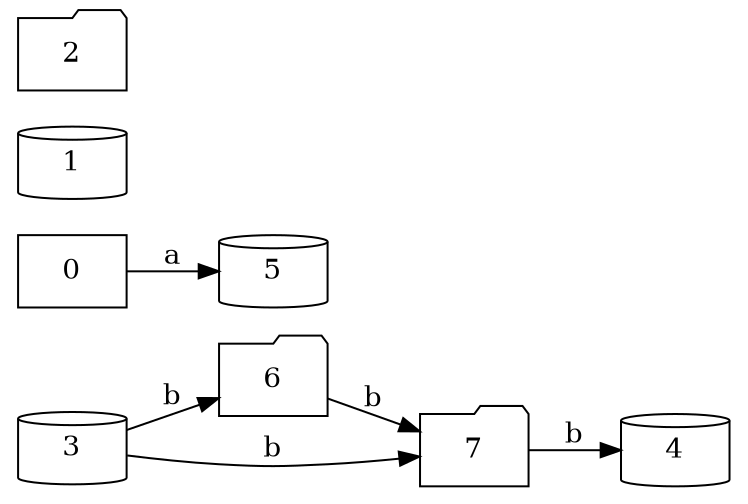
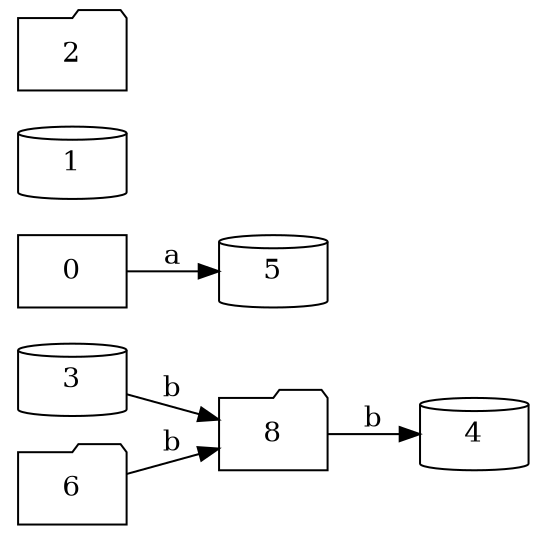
(163, 417) -> none
(474, 450) -> (273, 434)
